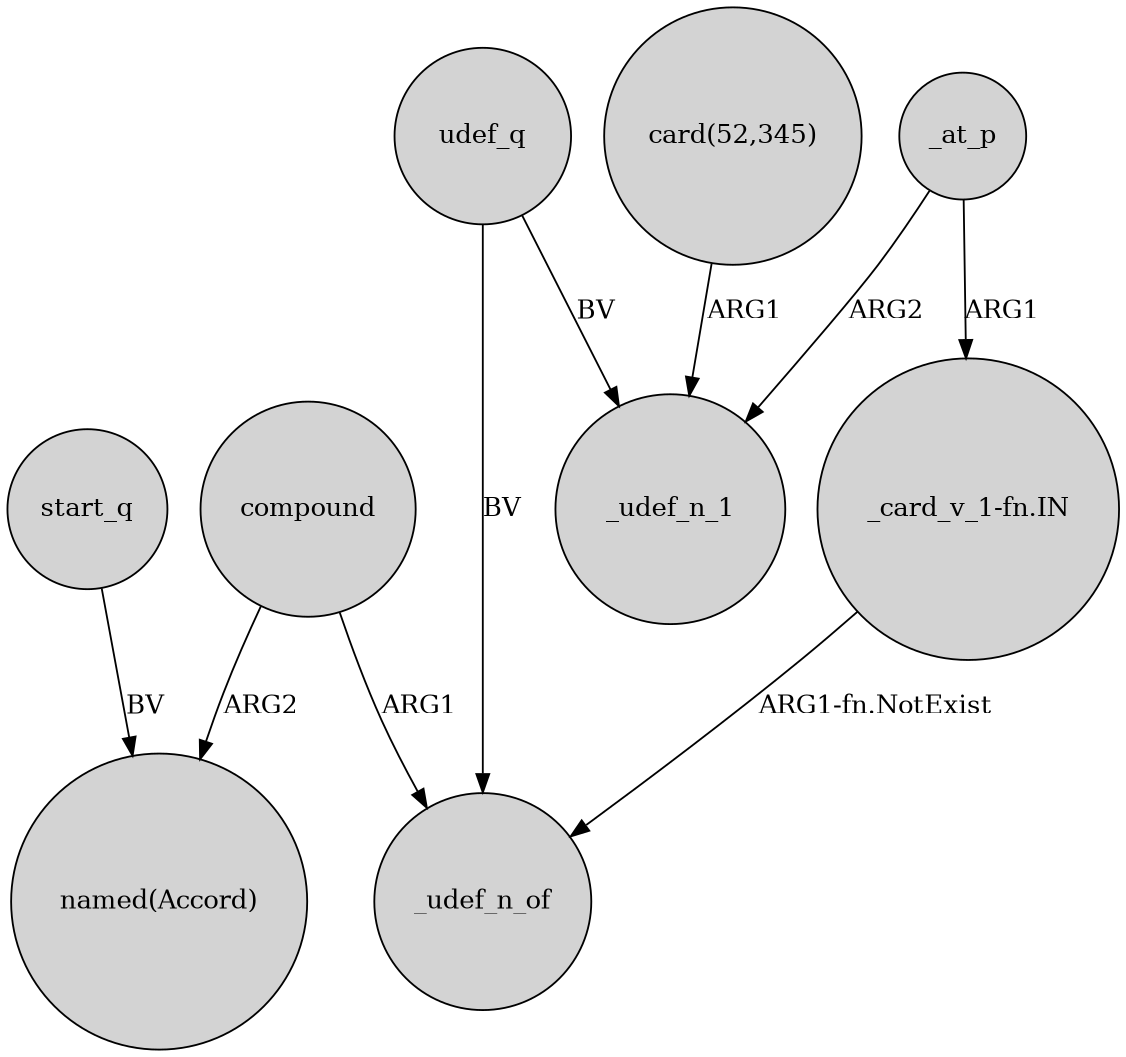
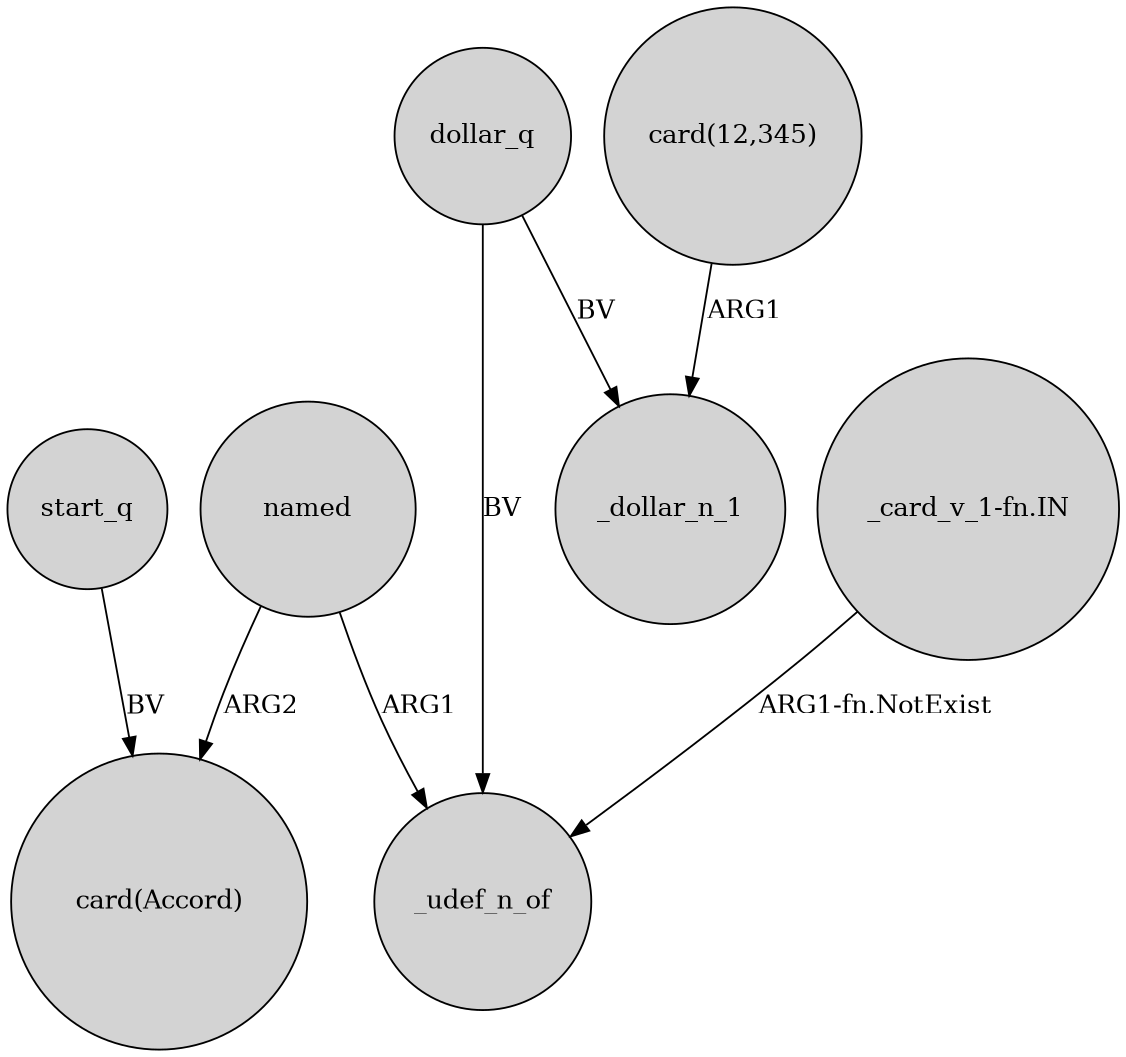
(483, 136) -> (483, 136)
(733, 136) -> (733, 136)
(963, 136) -> none
(308, 509) -> (308, 509)
(670, 509) -> (670, 509)
(159, 902) -> (159, 902)
